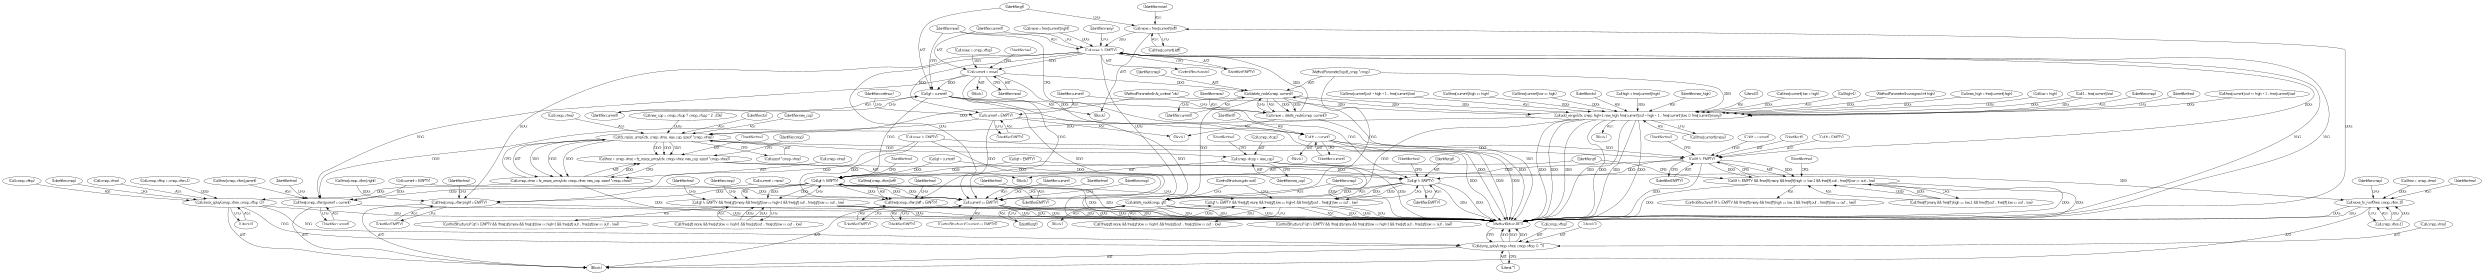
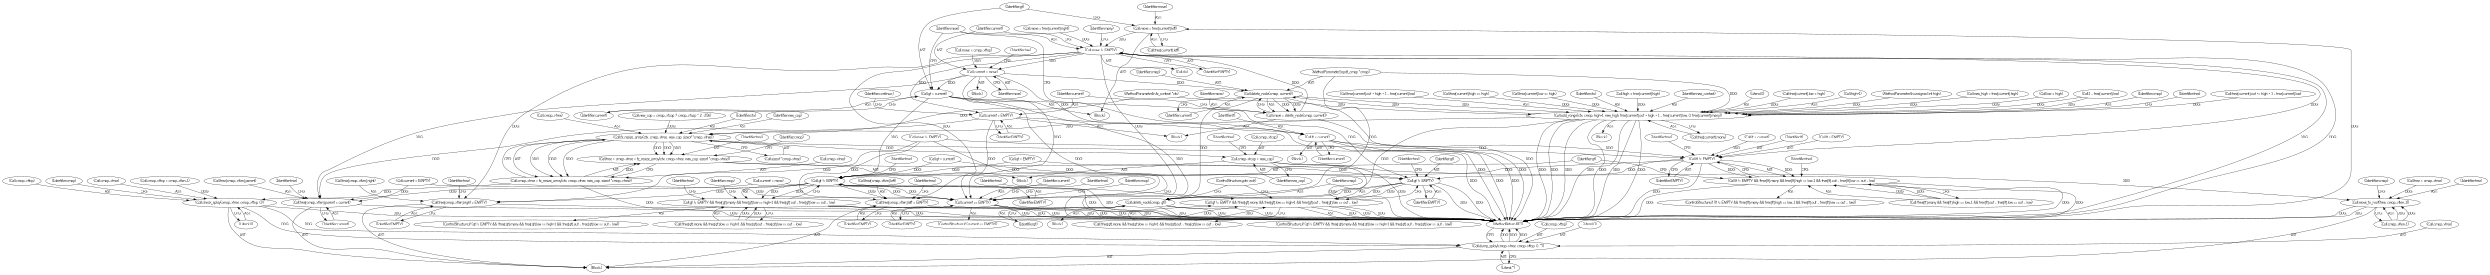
(1194, 72) -> (1182, 72)
(1696, 94) -> (1699, 94)
(367, 192) -> (374, 192)
